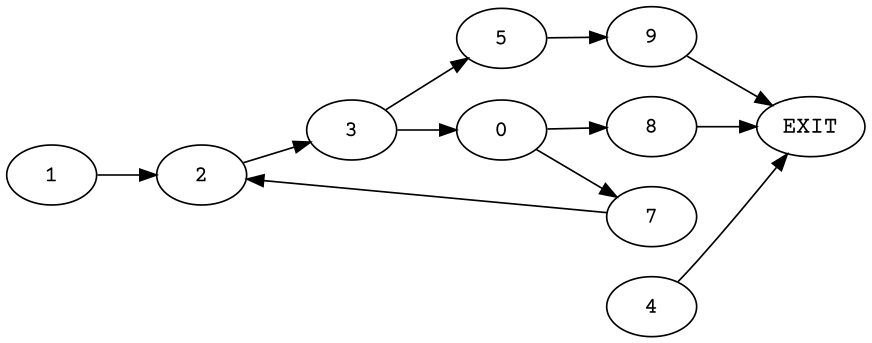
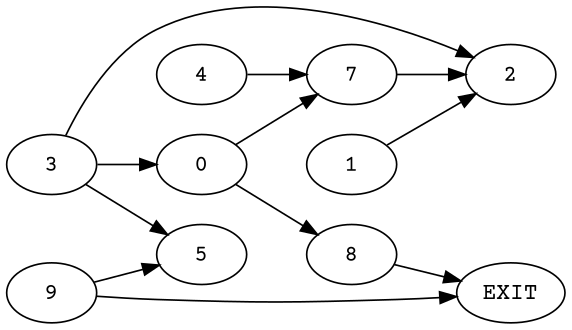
(569, 38) -> (119, 276)
(269, 155) -> (238, 8)
(728, 225) -> (269, 75)
